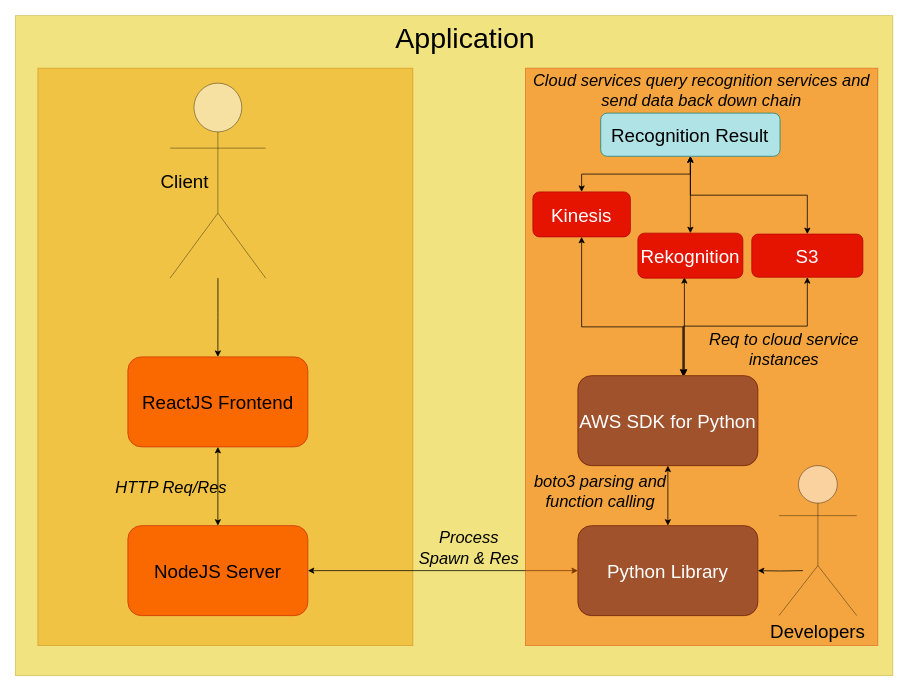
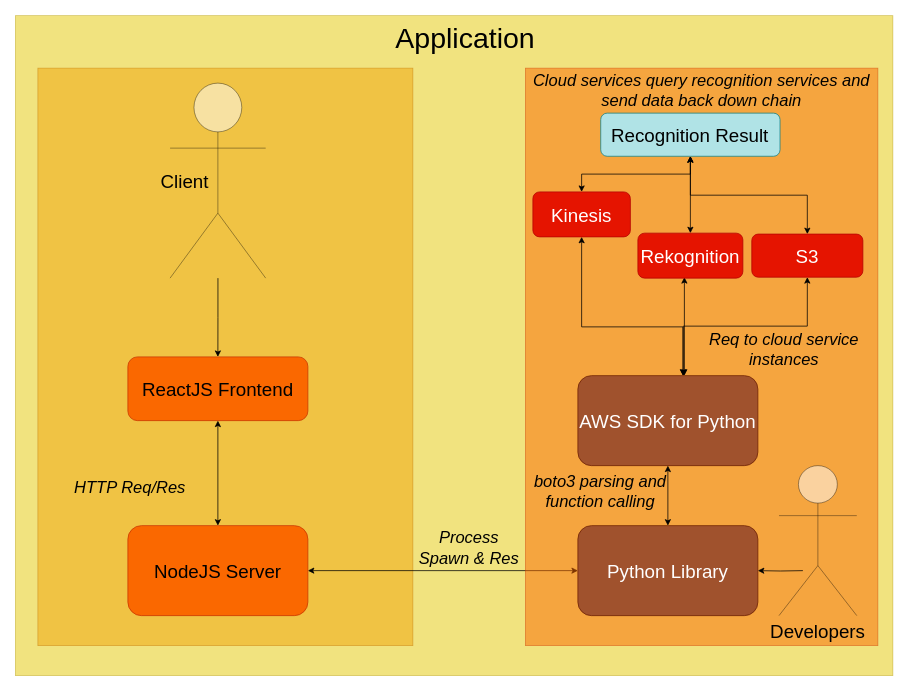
(218, 402) -> (218, 389)
(171, 488) -> (130, 488)
